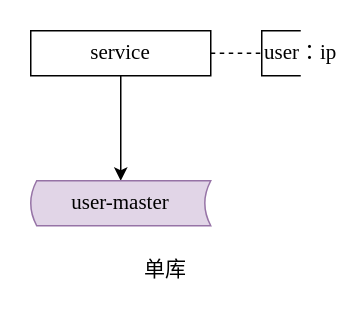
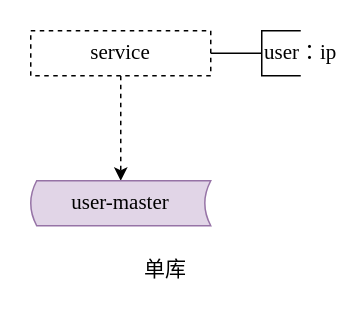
(121, 53) -> (121, 53)
(235, 53) -> (235, 53)
(121, 121) -> (121, 121)
